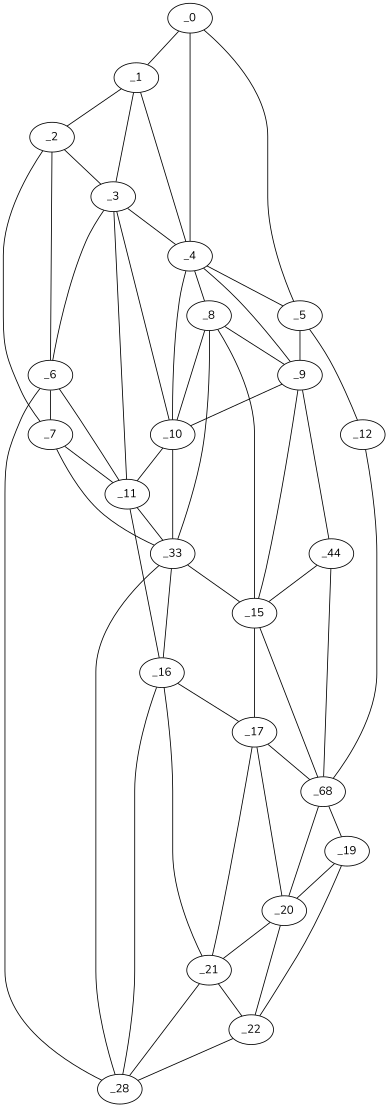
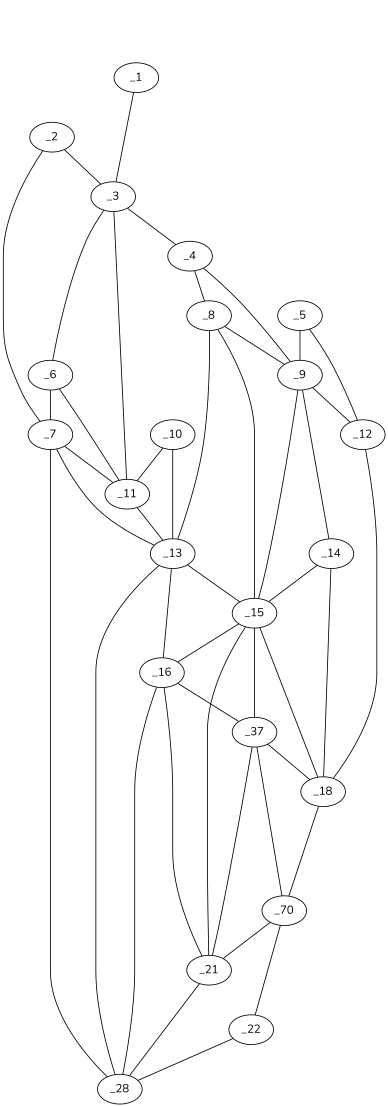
(190, 18) -> none
(94, 107) -> none
(163, 167) -> none
(51, 256) -> none
(245, 286) -> none
(143, 316) -> none
(175, 345) -> none
(191, 375) -> none
(236, 405) -> (331, 405)
(173, 554) -> (173, 554)
(331, 554) -> (331, 554)
(145, 587) -> (208, 643)
(255, 732) -> (255, 732)
(5, 752) -> (50, 772)
(323, 792) -> (323, 792)
(347, 851) -> none
(284, 911) -> (284, 911)
(230, 1000) -> (207, 787)
